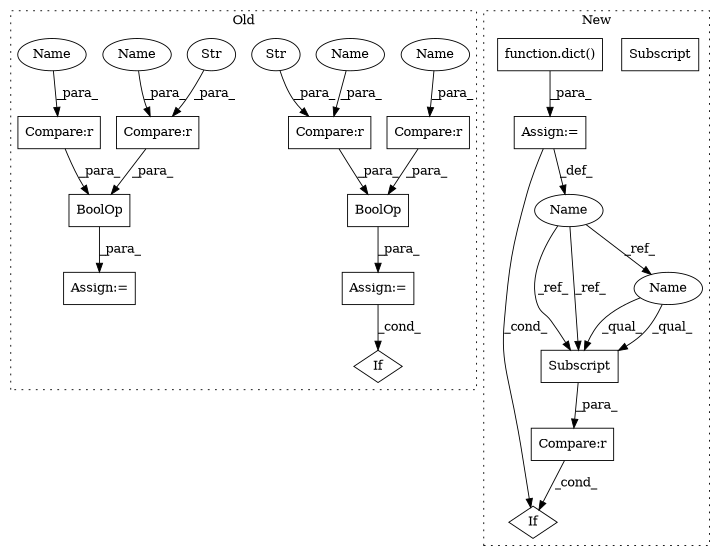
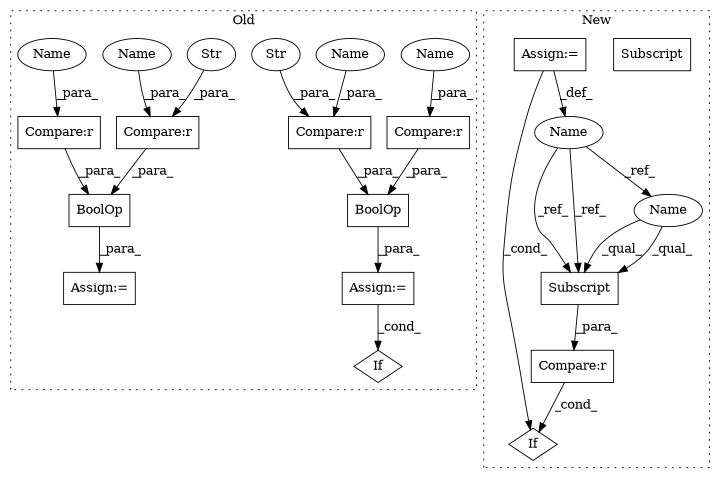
(550, 55) -> none
